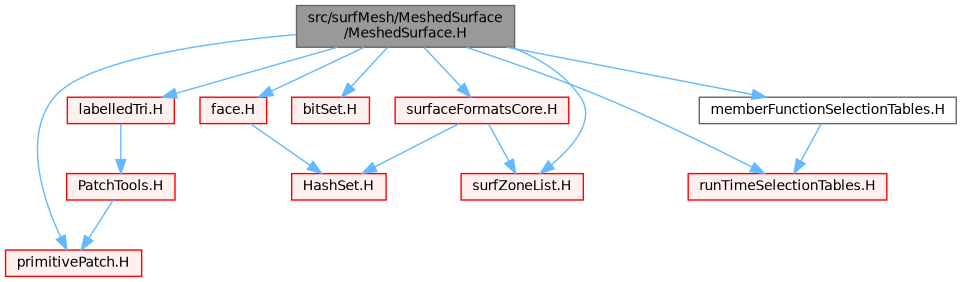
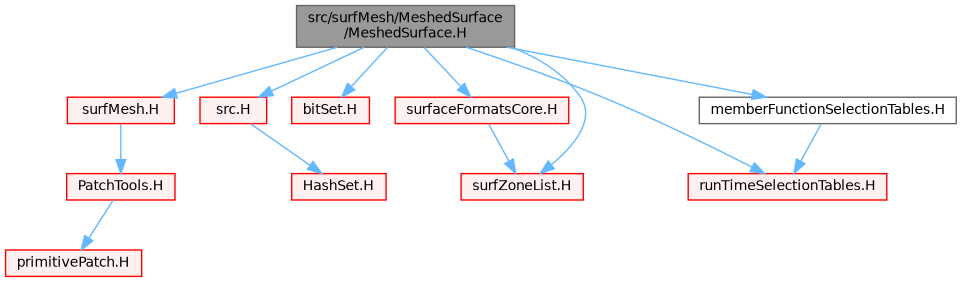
(100, 70) -> none
(121, 110) -> (121, 110)
(233, 110) -> (233, 110)
(417, 145) -> none
